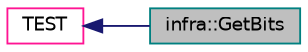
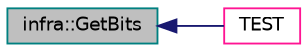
(126, 26) -> (200, 26)
